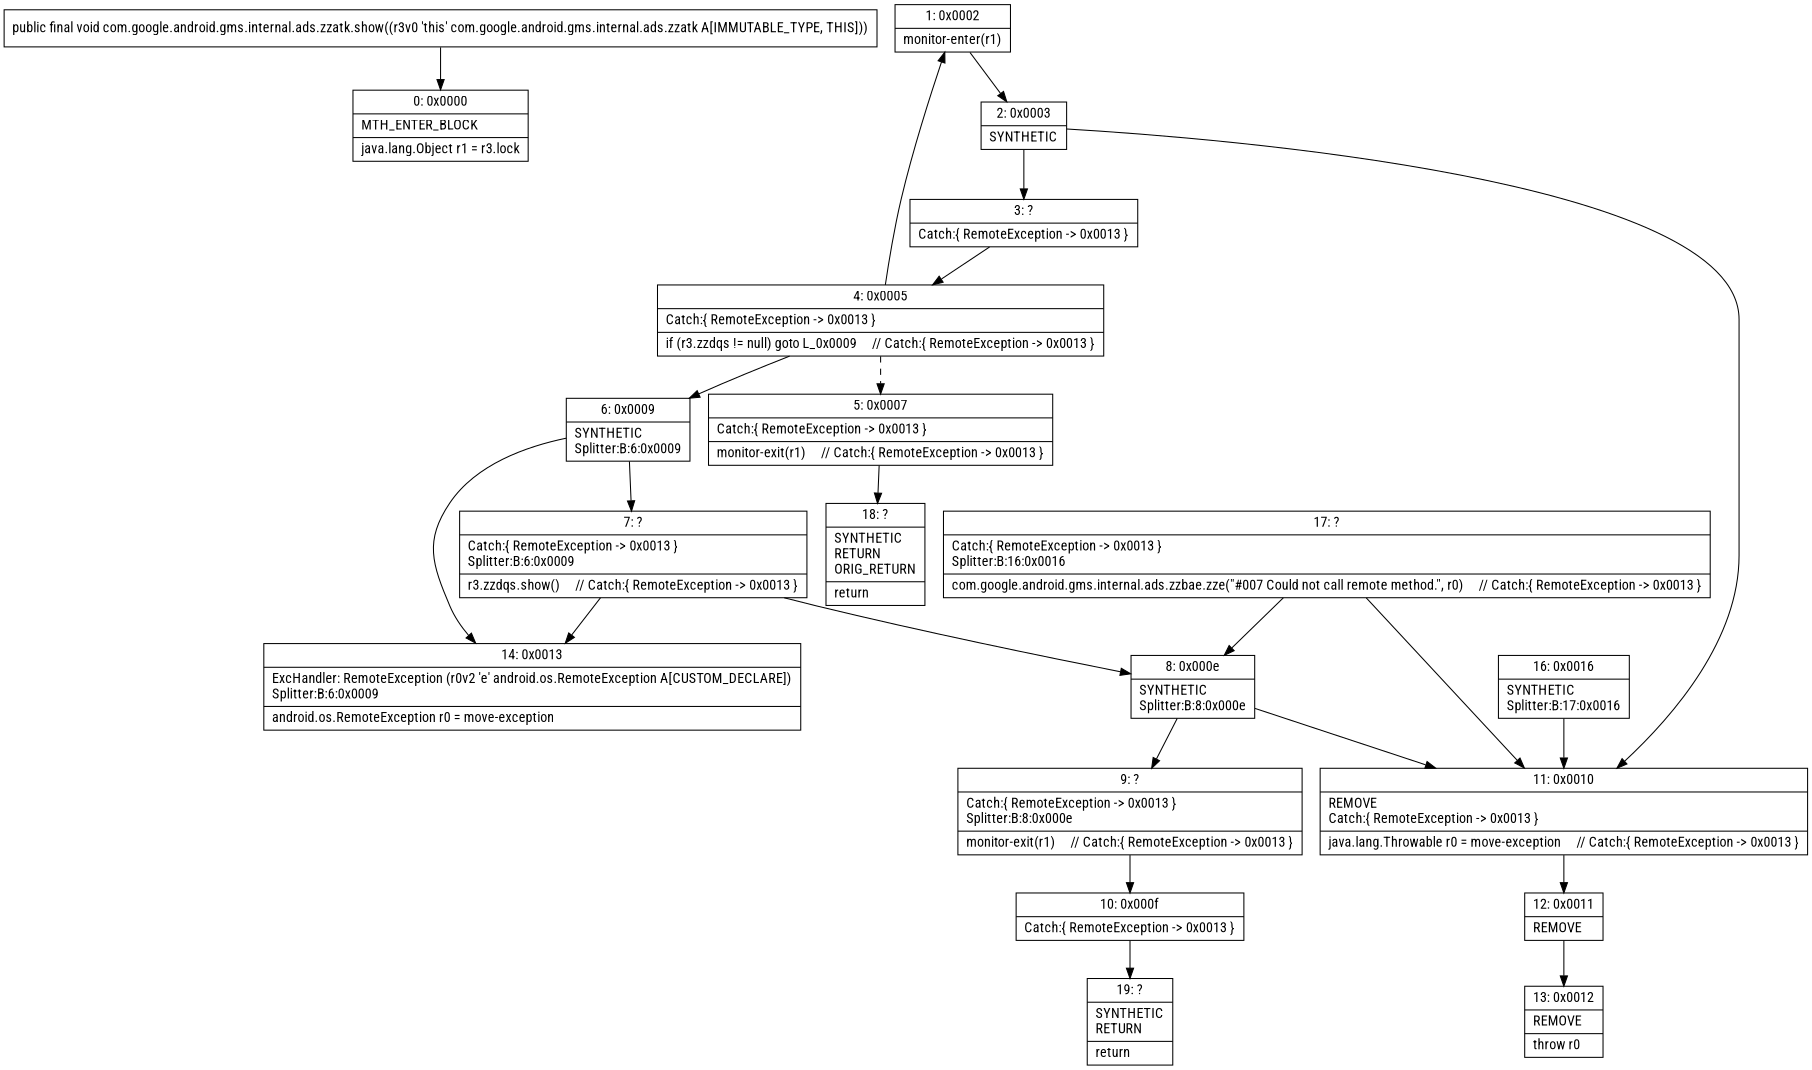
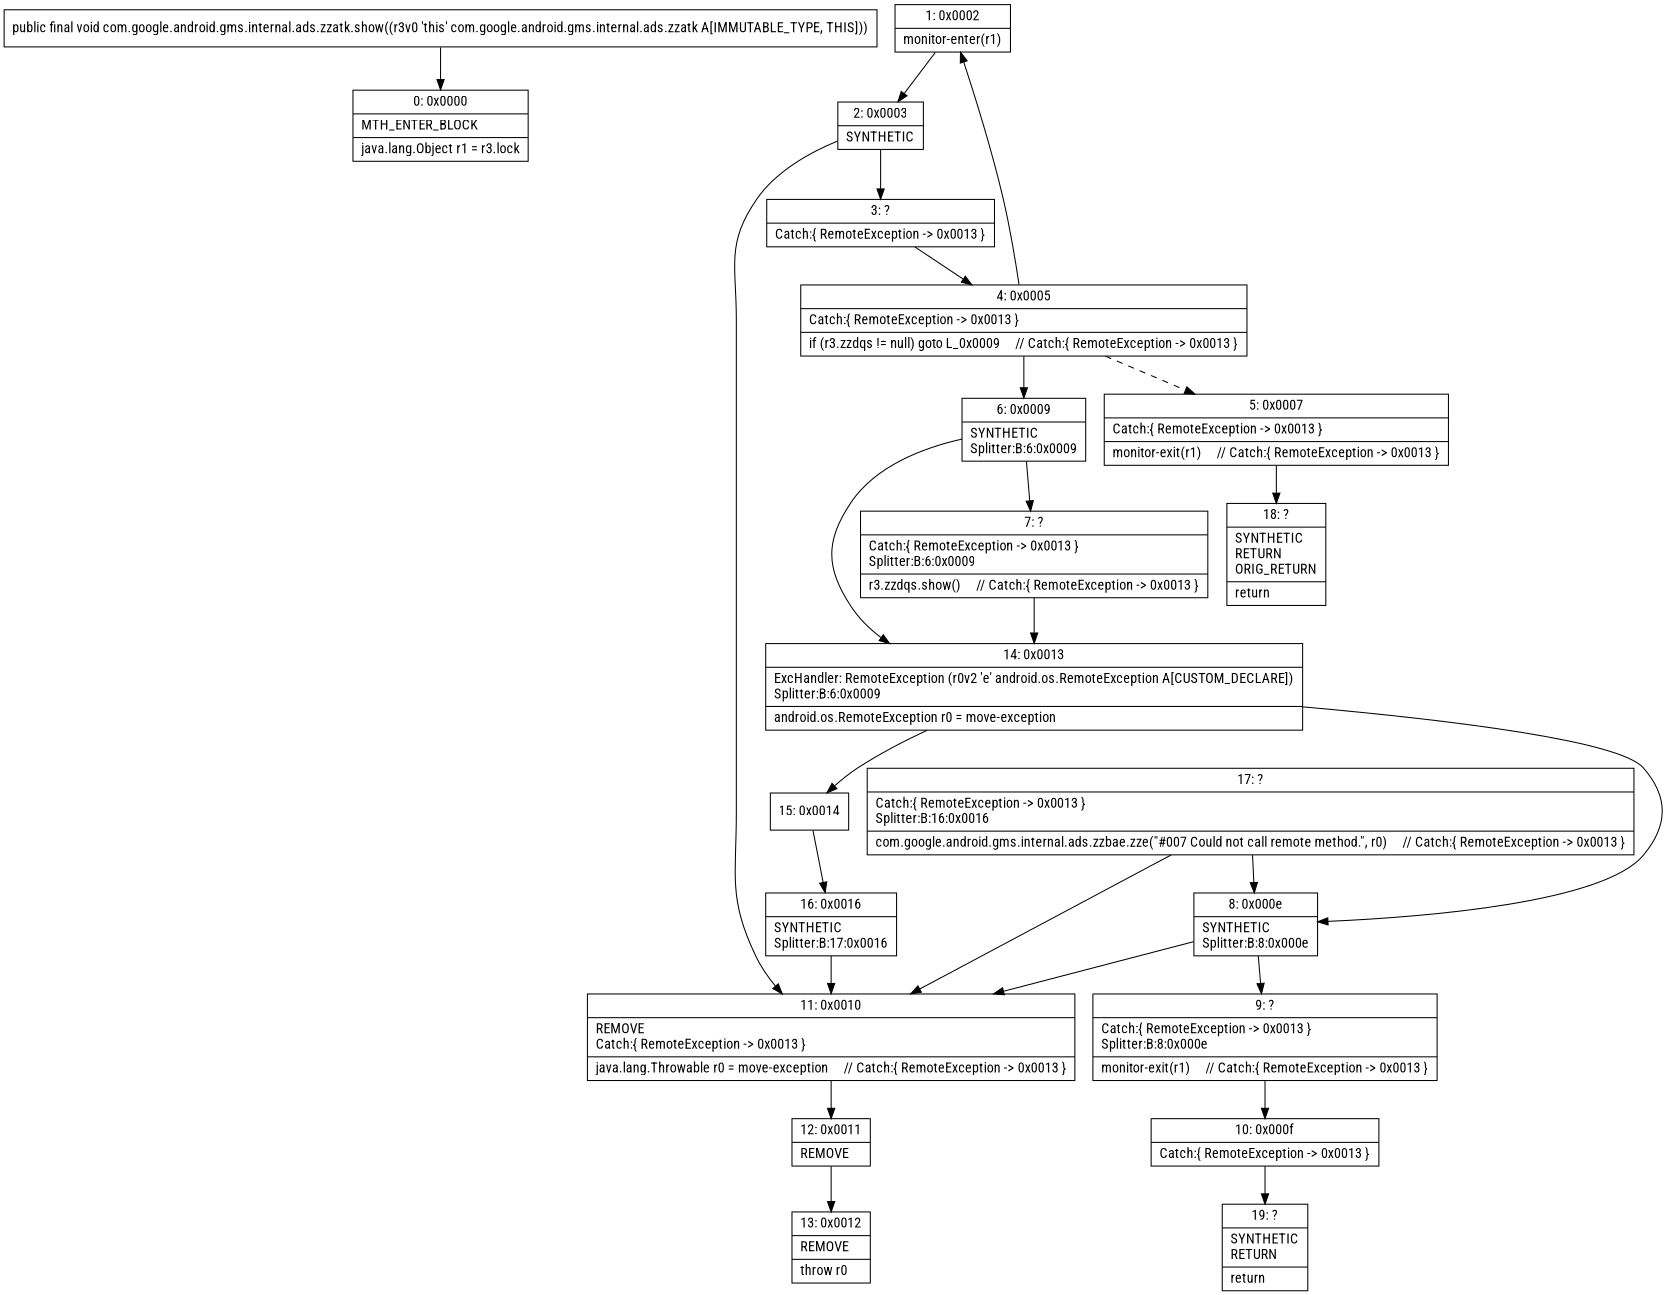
(952, 637) -> (1661, 801)
none -> (810, 812)
